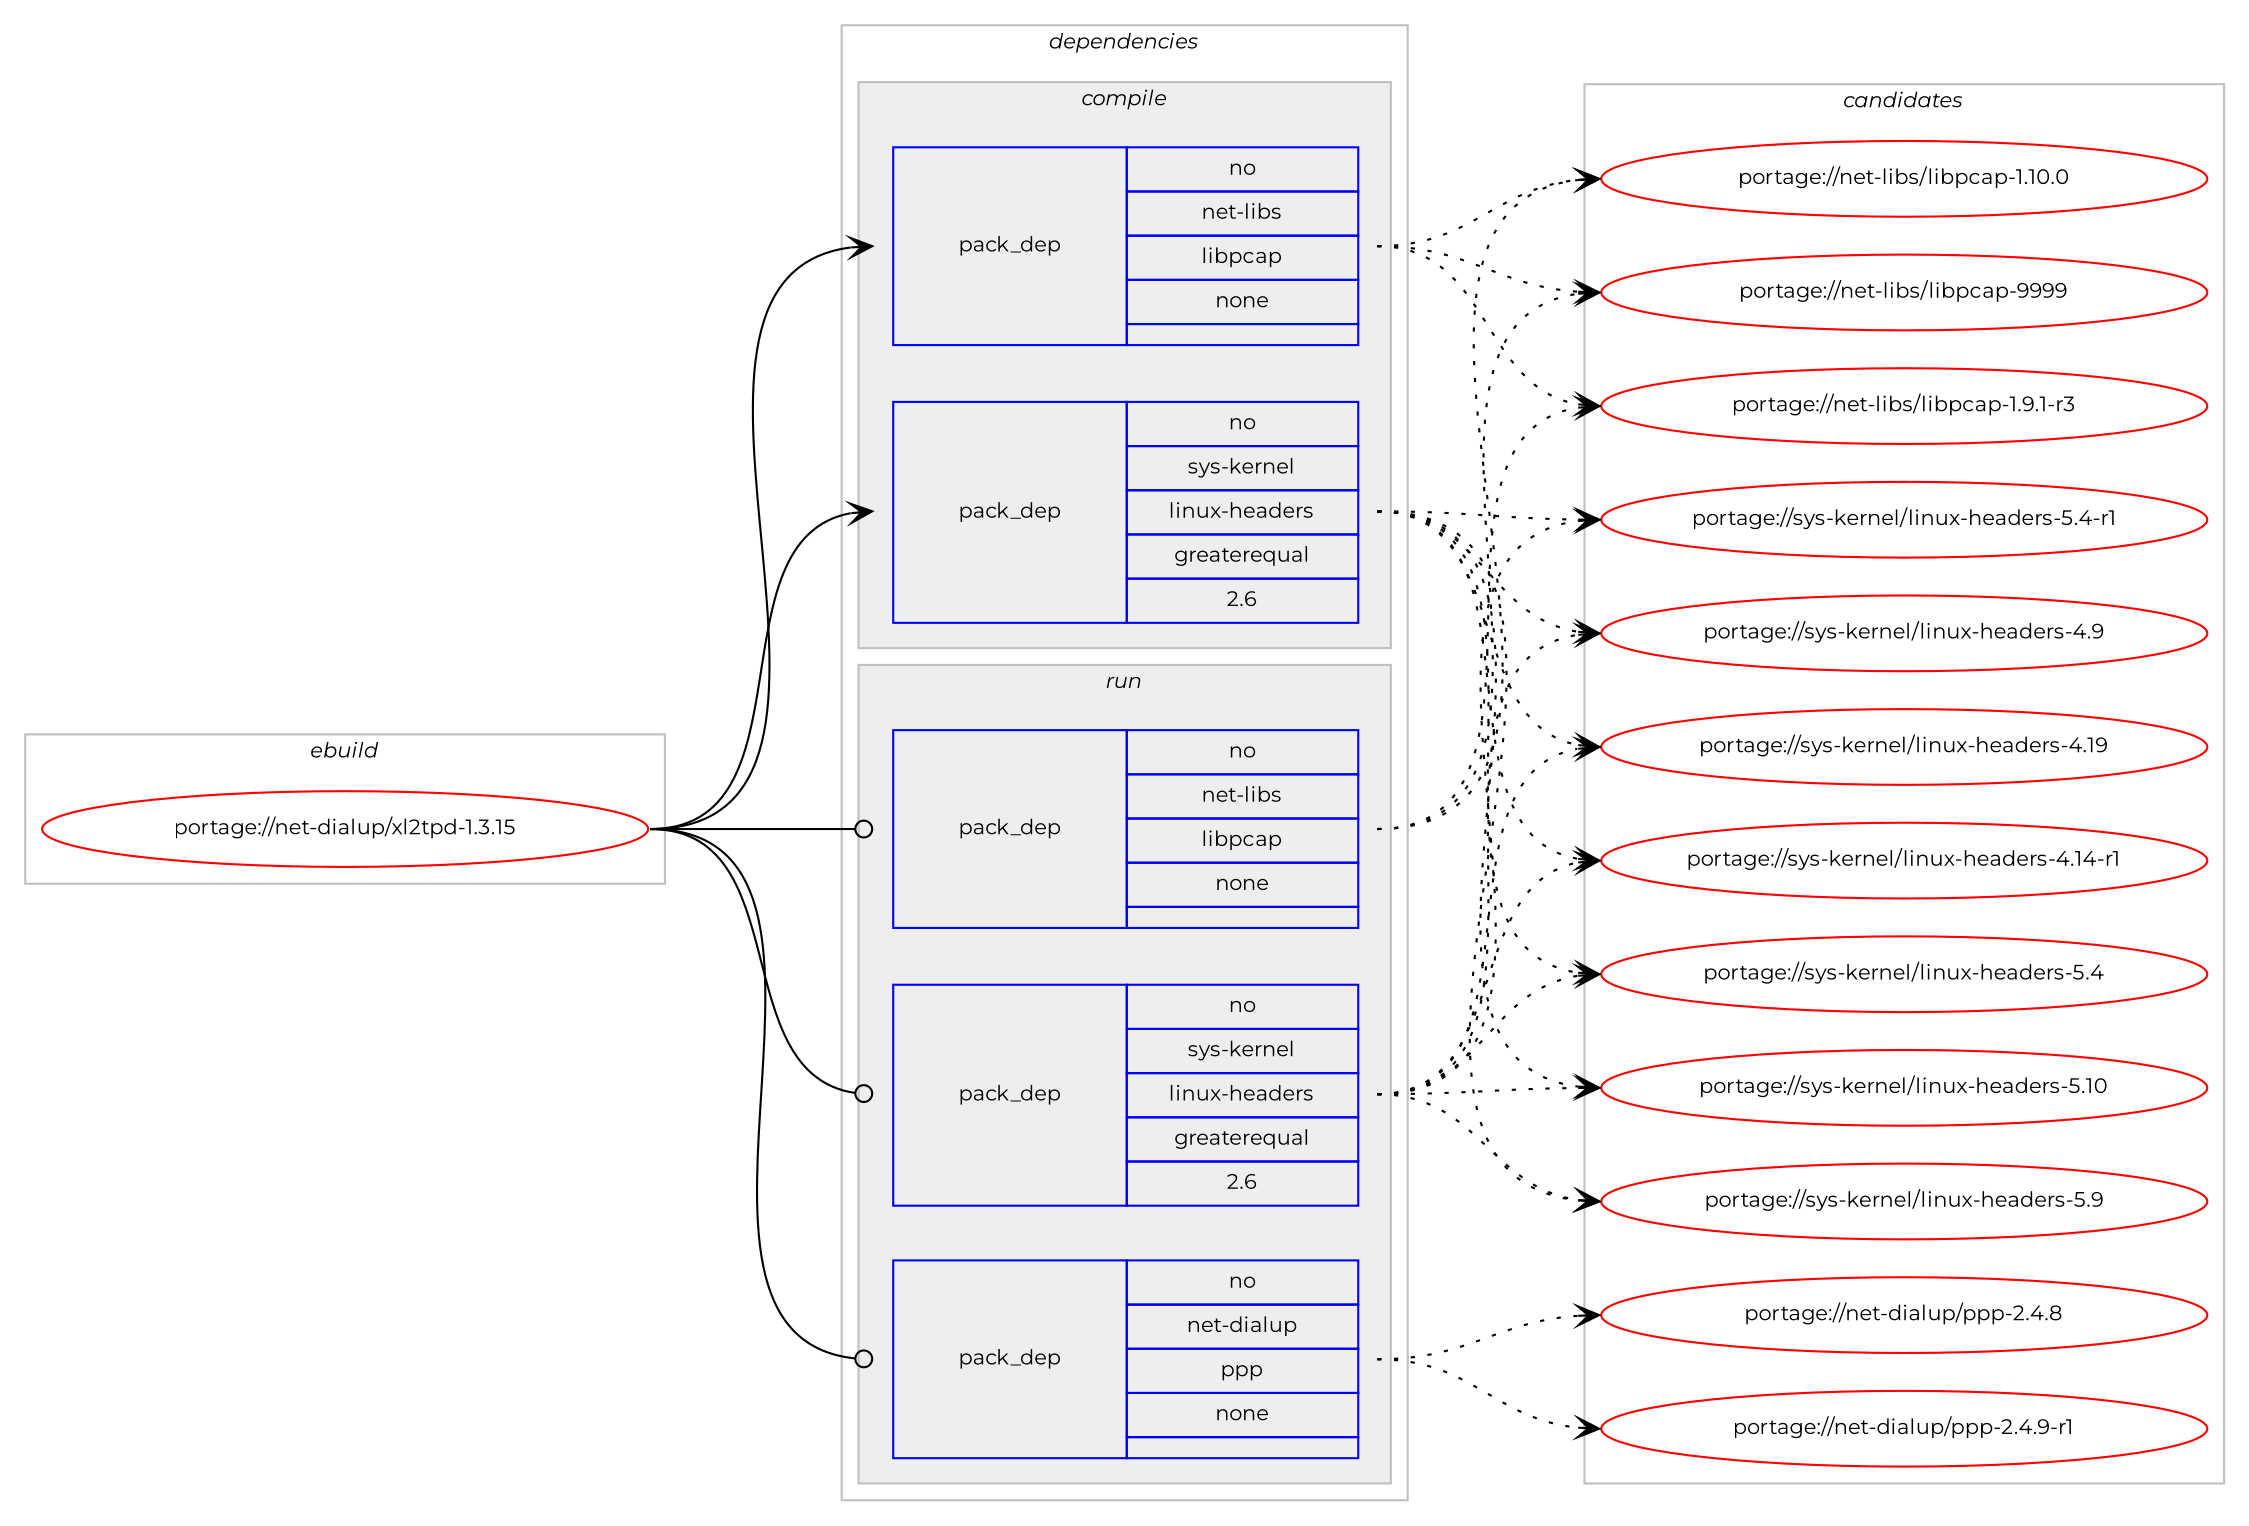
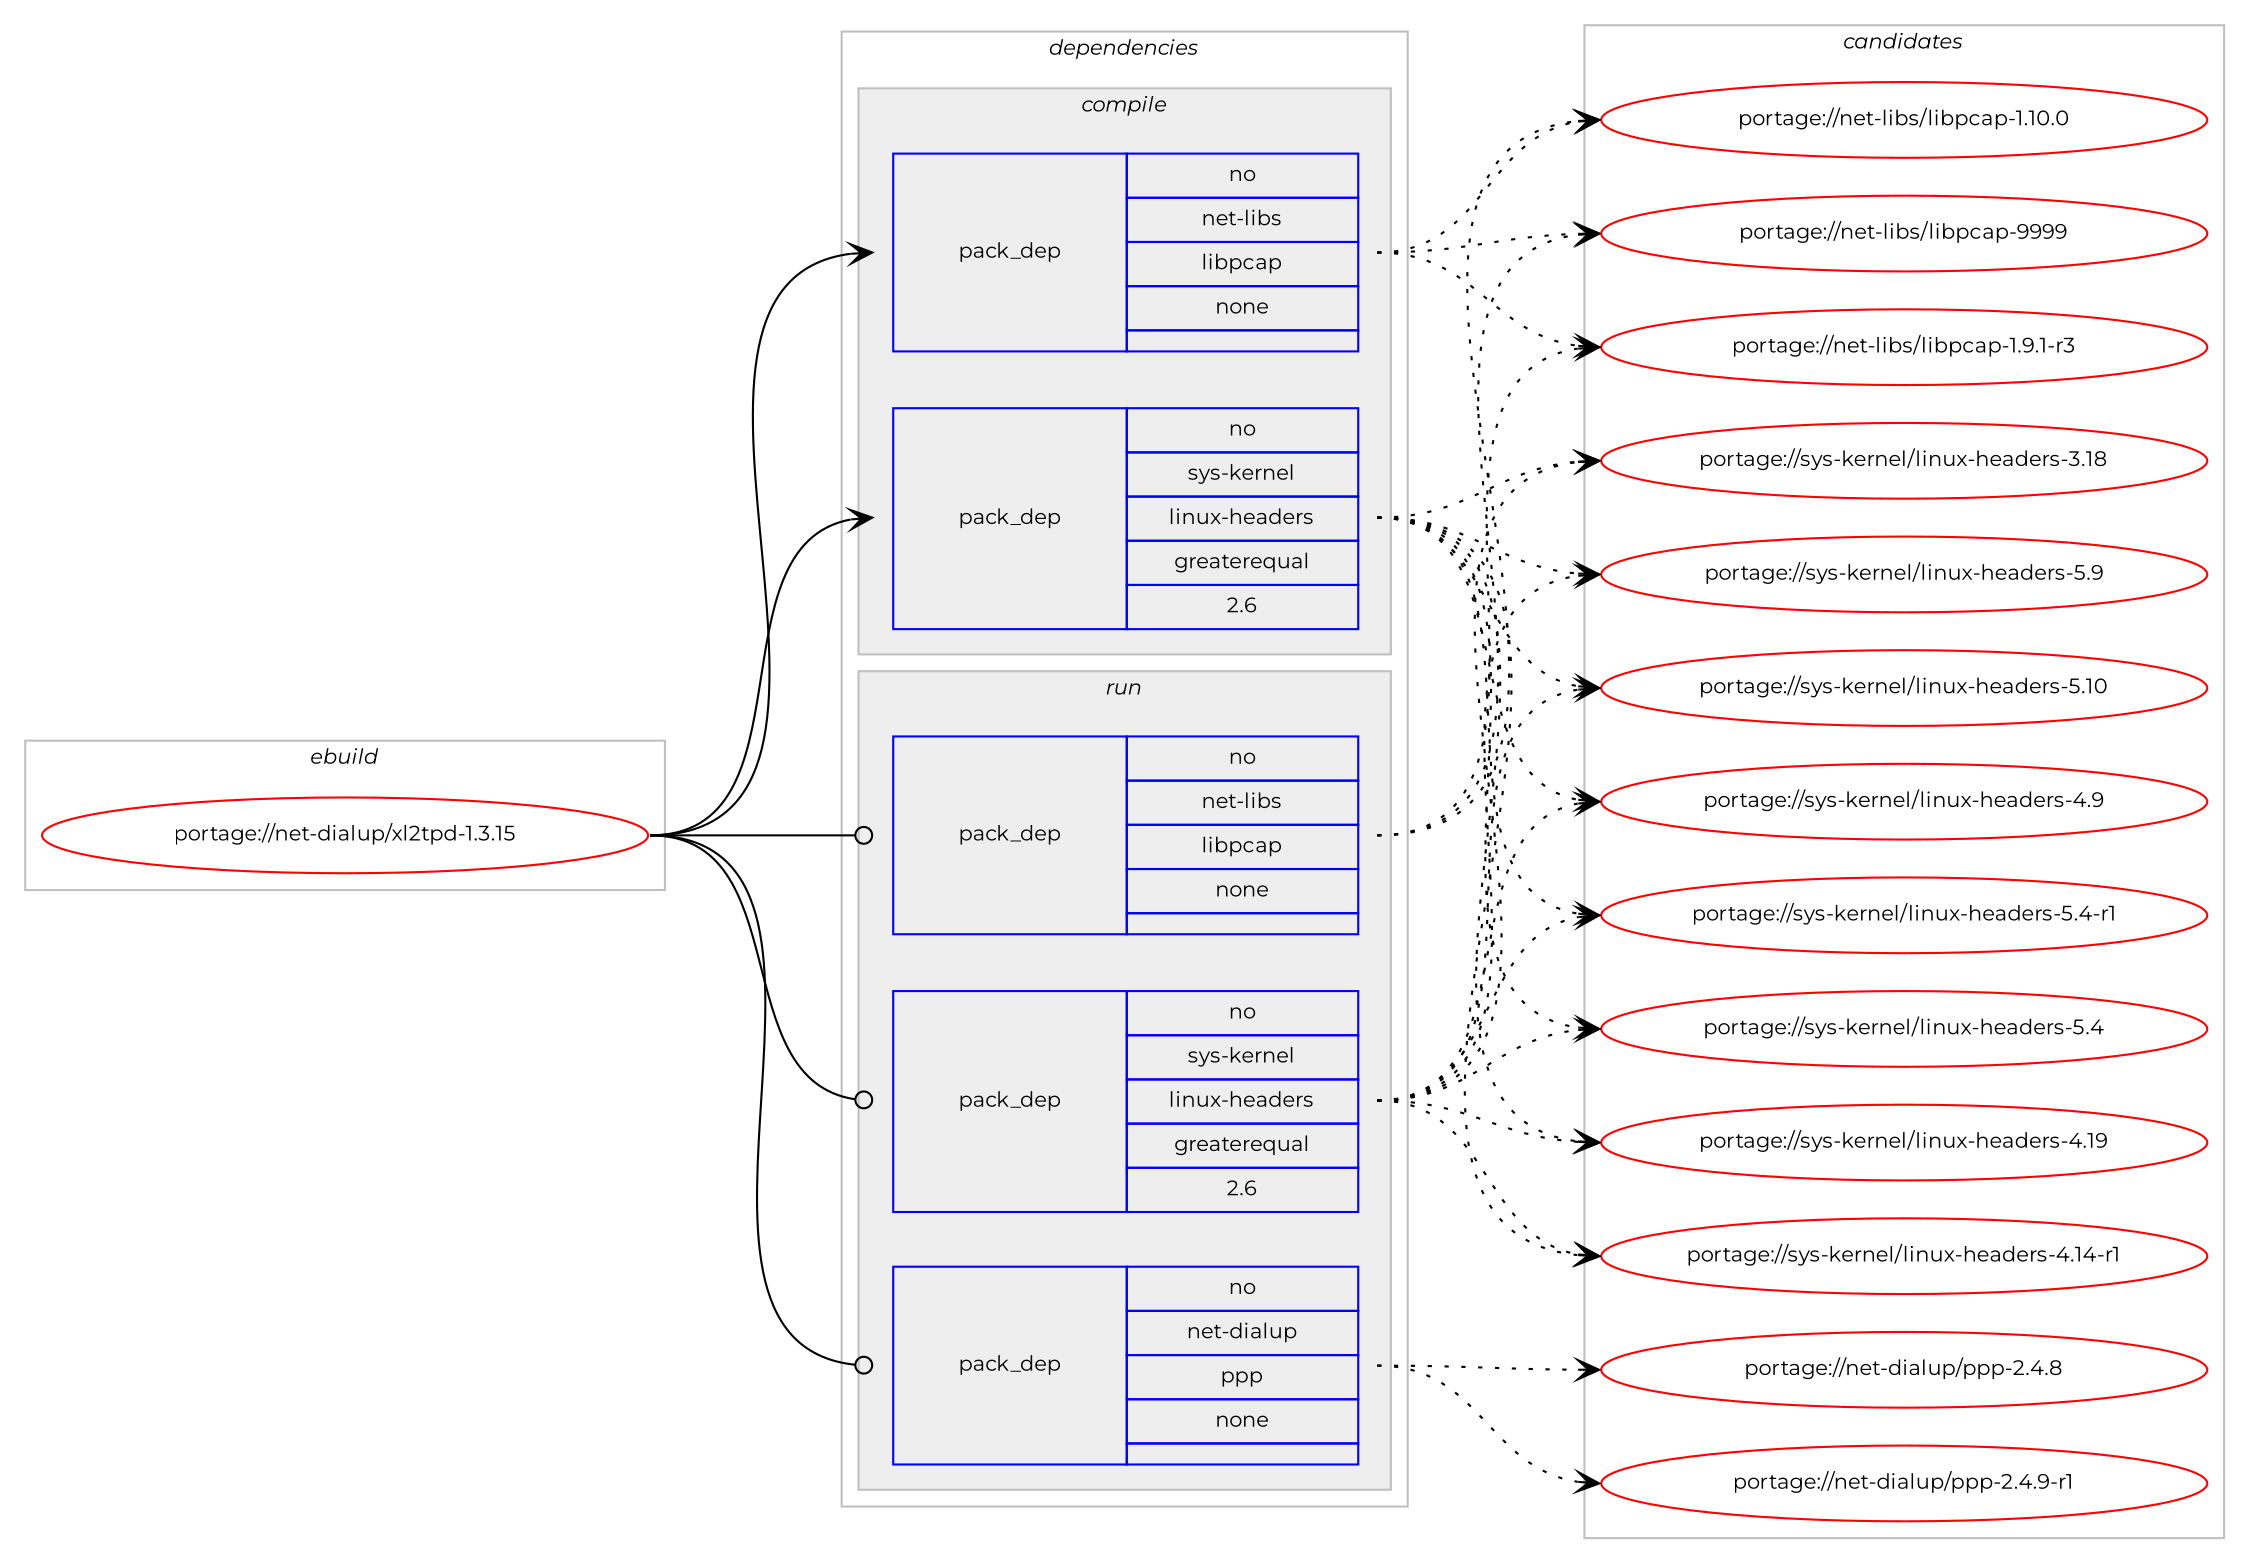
none -> (1904, 461)
